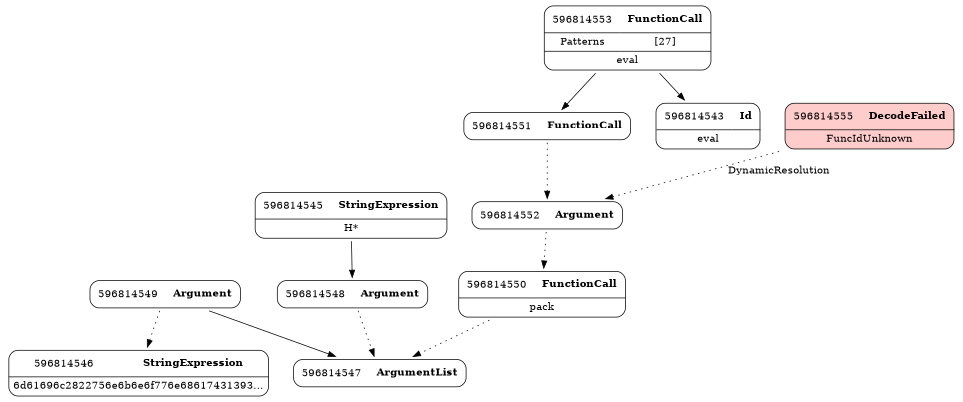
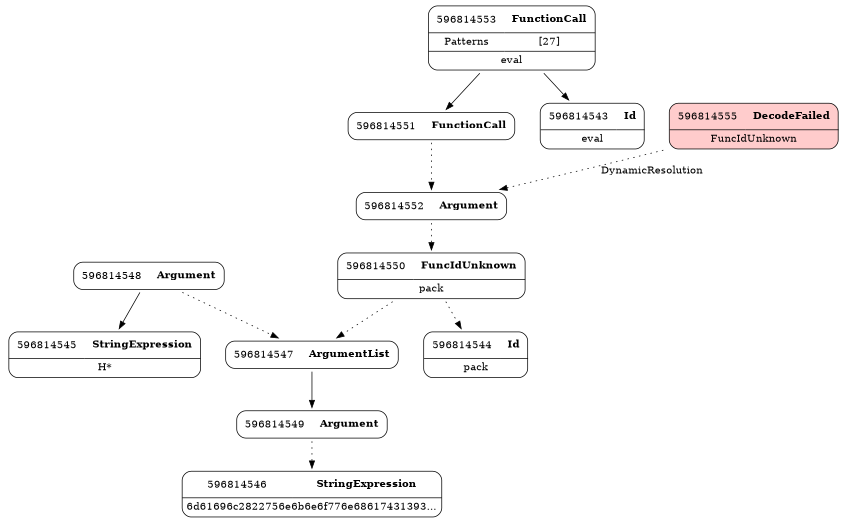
(352, 256) -> (131, 307)
(580, 284) -> (469, 266)
(269, 332) -> (312, 386)
none -> (476, 355)
